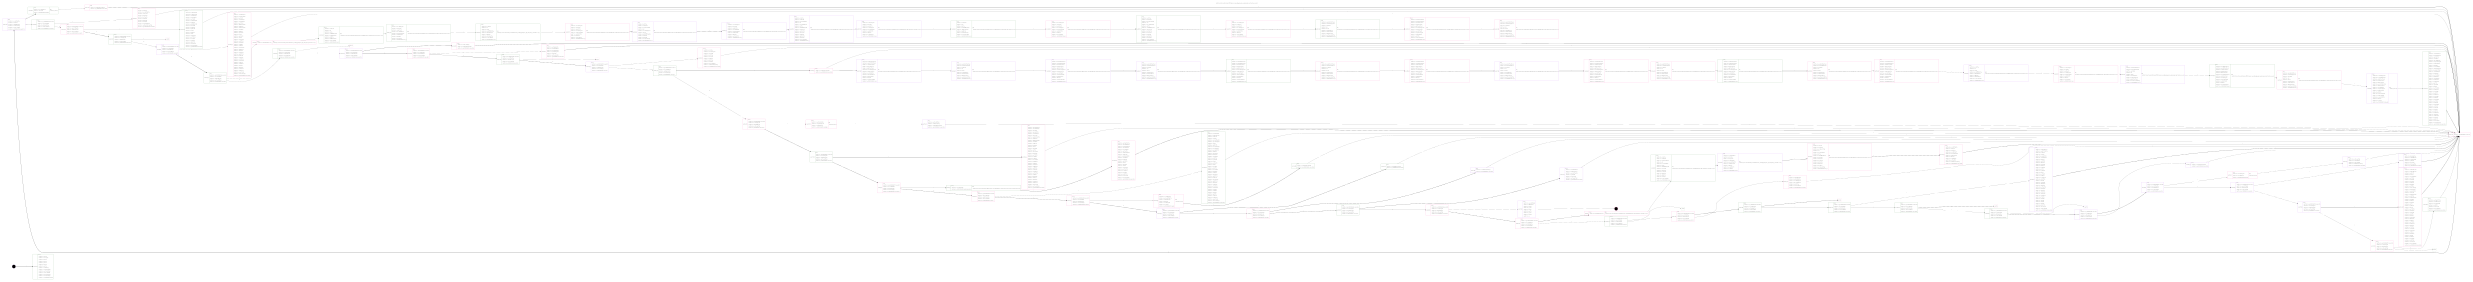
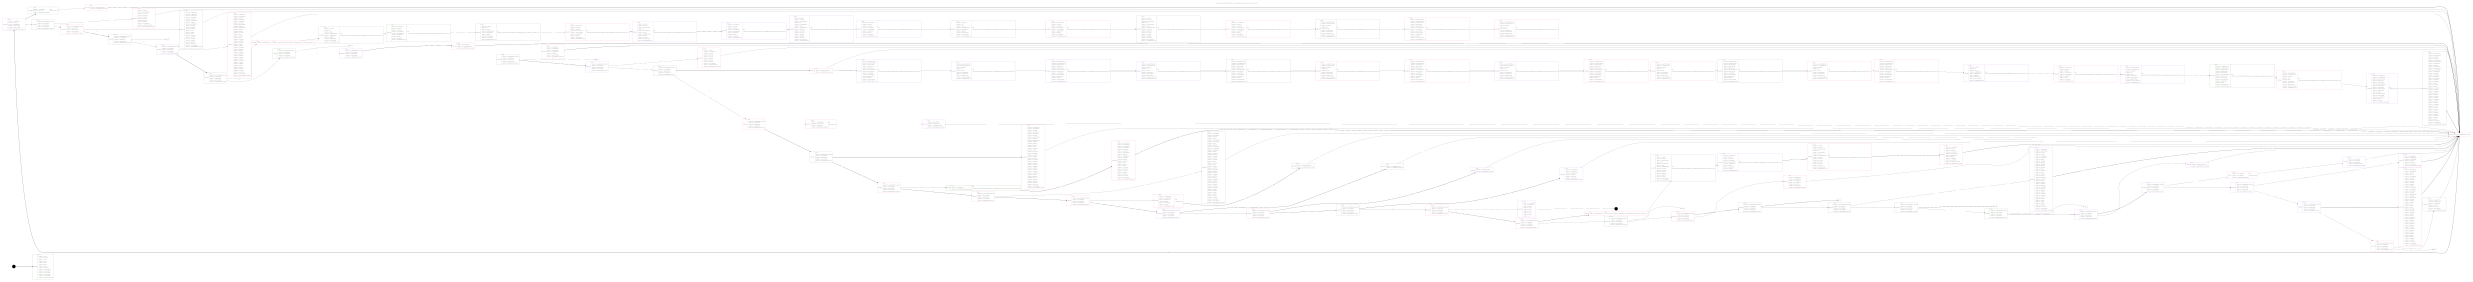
(418, 53) -> none
